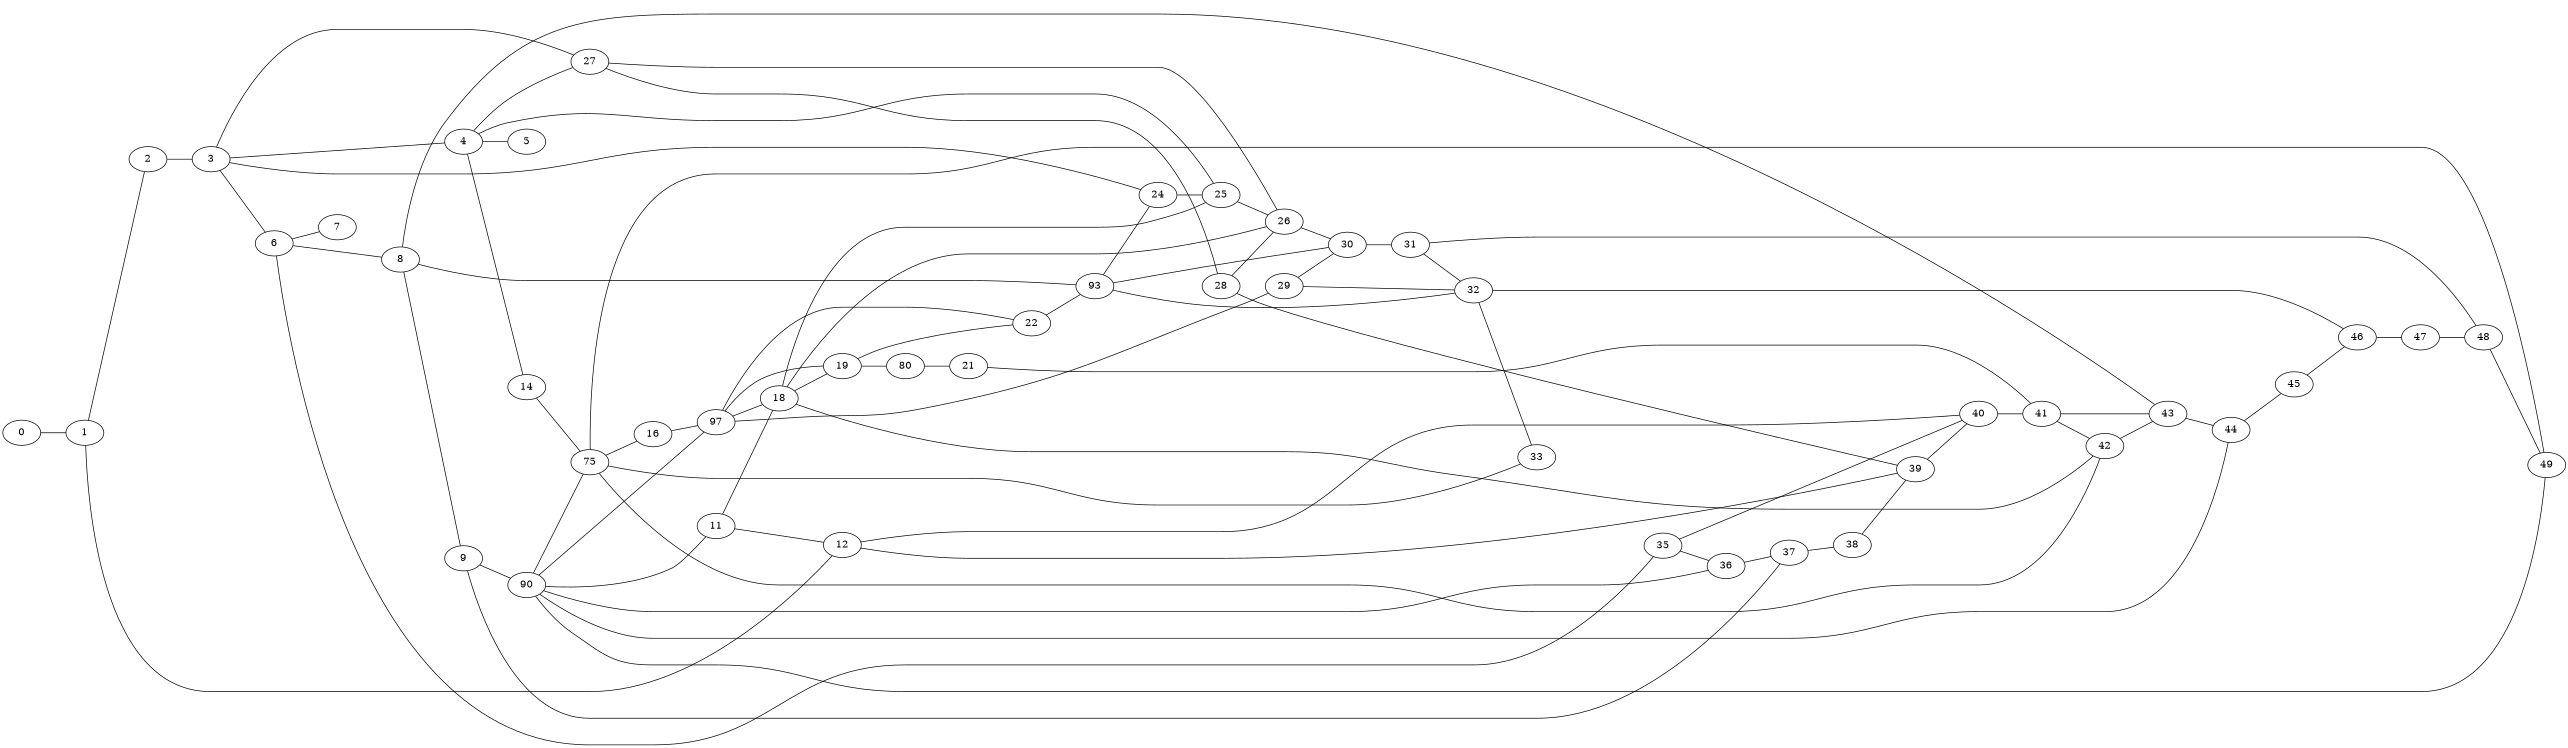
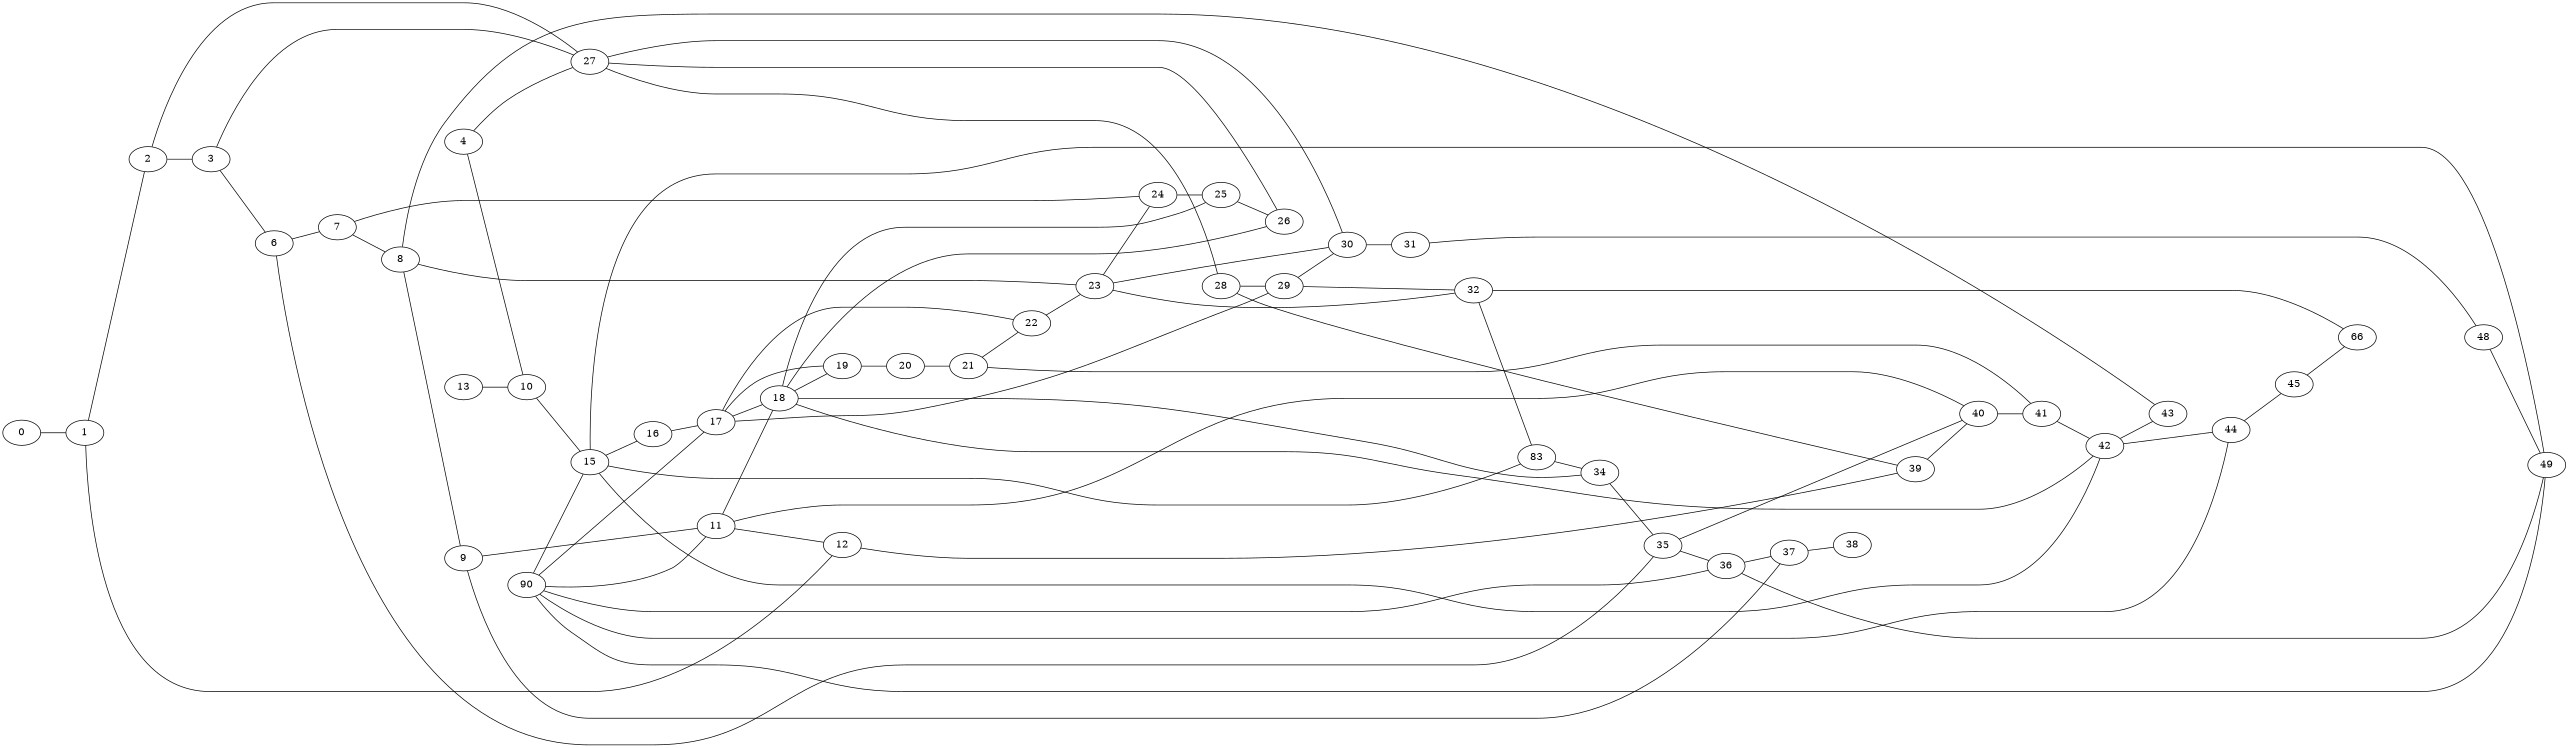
none -> (332, 3)
(863, 110) -> none
(527, 142) -> none
(686, 148) -> (746, 201)
(337, 150) -> none
(1316, 233) -> (1023, 41)
(337, 251) -> (369, 243)
(1253, 254) -> (1253, 286)
(1442, 268) -> none
(1095, 286) -> (1095, 286)
(934, 336) -> (1000, 345)
(2357, 337) -> (2357, 337)
(2420, 337) -> none
(905, 366) -> (905, 366)
none -> (464, 387)
(527, 387) -> (527, 387)
(2105, 414) -> none
(716, 422) -> (716, 422)
(2200, 422) -> (2168, 438)
(1399, 442) -> (1343, 399)
(1537, 457) -> (1537, 457)
(590, 462) -> (590, 462)
none -> (1600, 473)
(1886, 504) -> none
(495, 572) -> (590, 542)
none -> (2184, 638)
